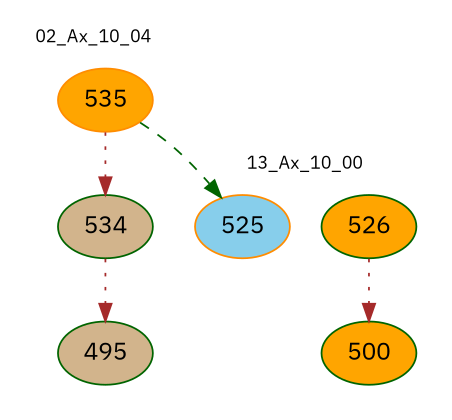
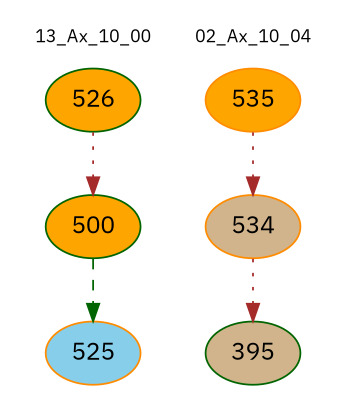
(192, 165) -> (93, 281)
(105, 227) -> (253, 227)
(105, 353) -> (253, 353)
